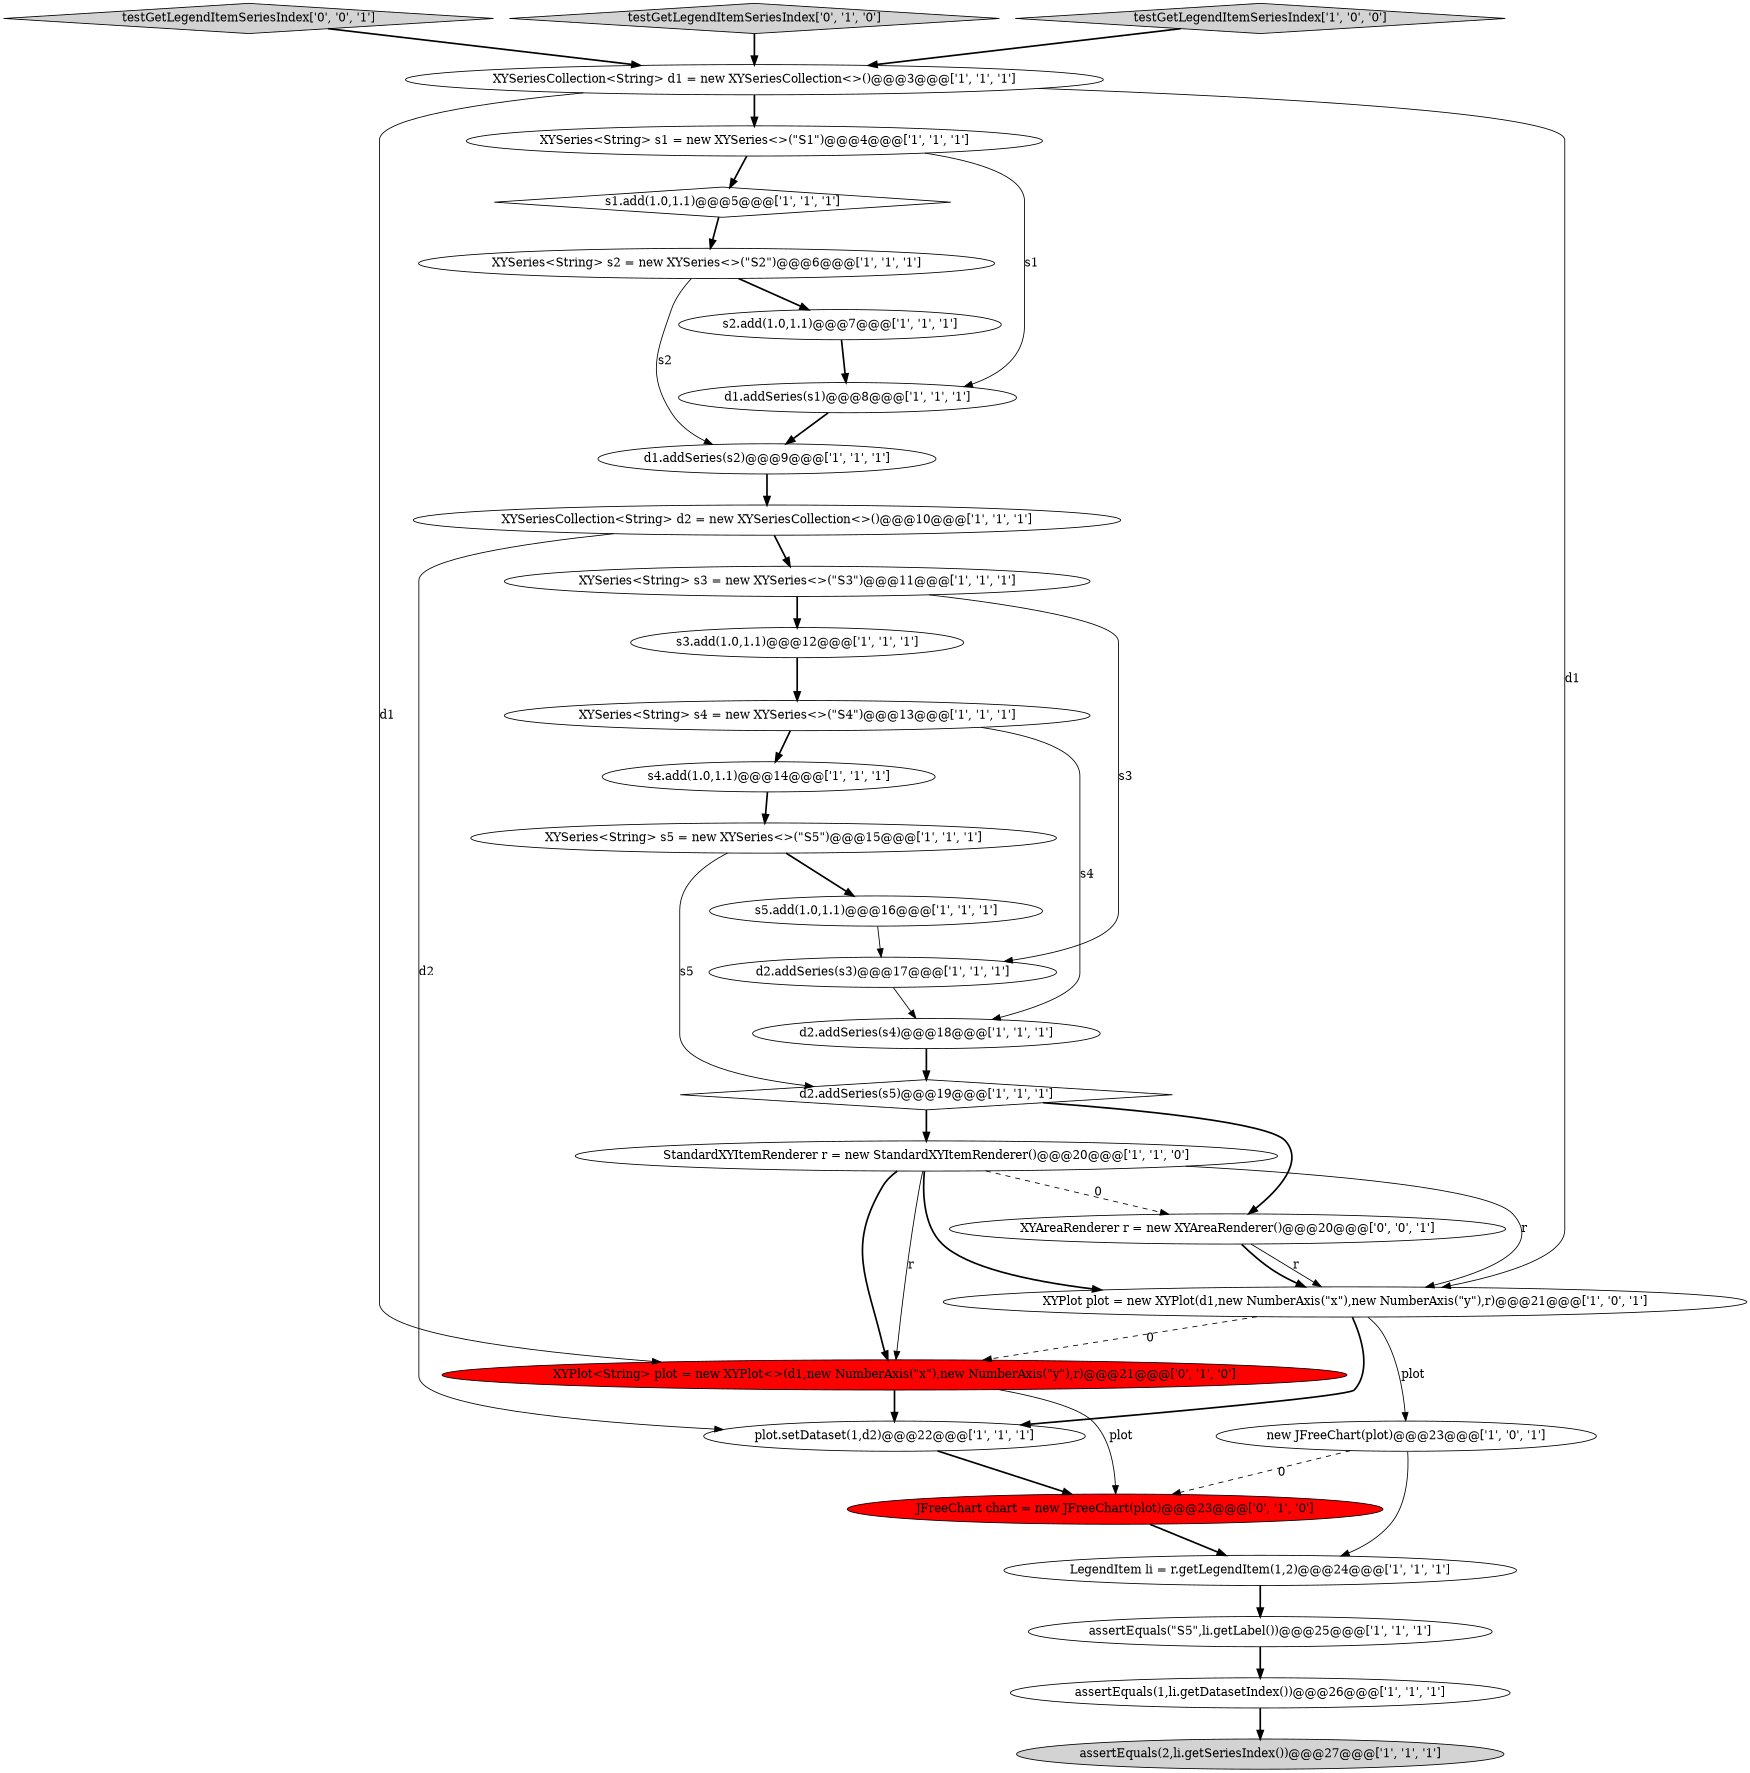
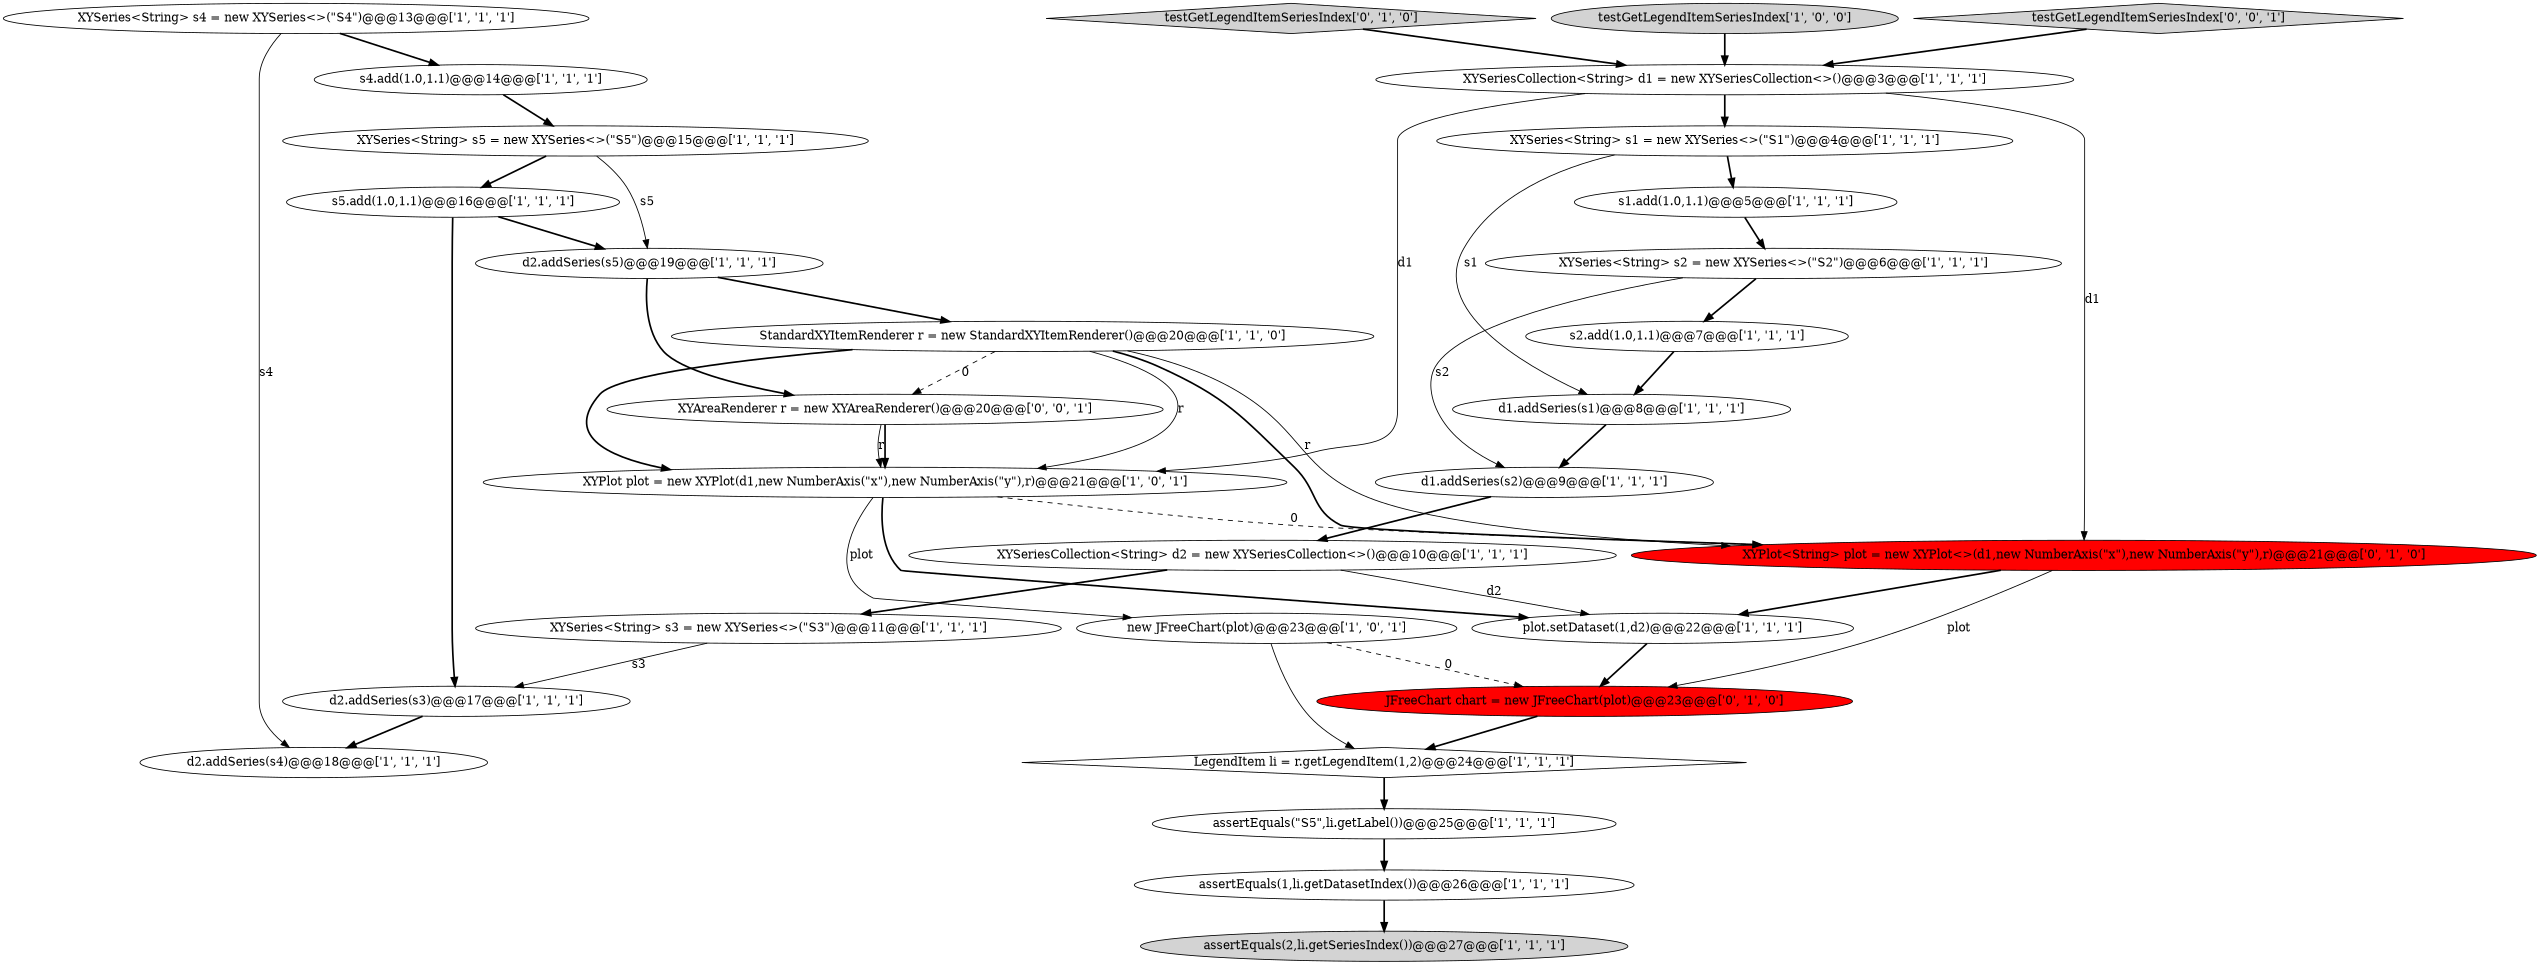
(1260, 18) -> (1725, 18)
(723, 202) -> (1736, 202)
(797, 643) -> none
(879, 938) -> (452, 448)
(902, 999) -> (389, 730)
(926, 1060) -> (547, 232)
(926, 1095) -> (649, 263)
(1260, 1570) -> (1384, 763)
